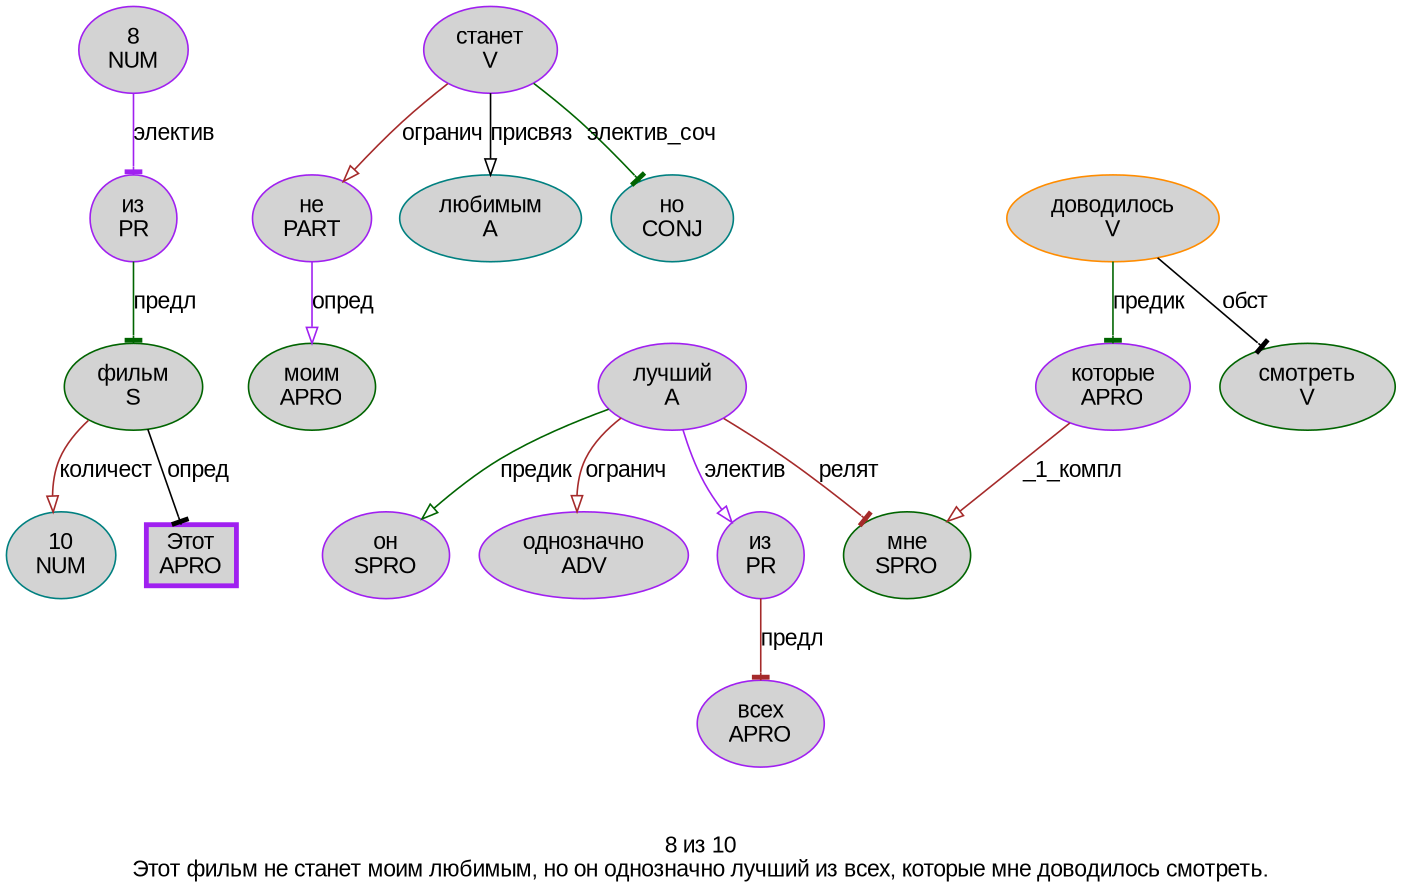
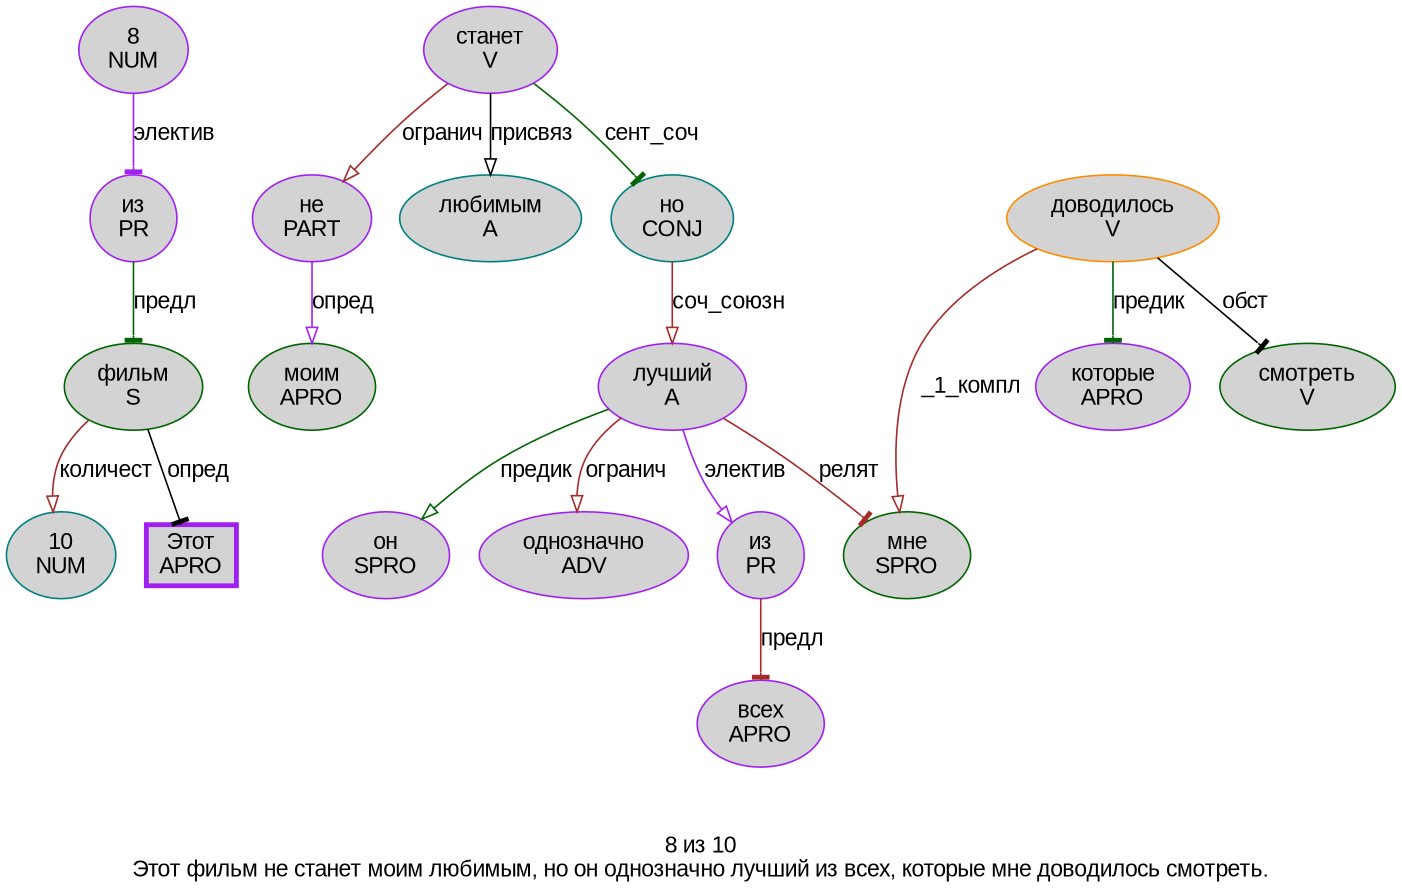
(652, 134) -> (652, 134)
none -> (672, 294)
(1015, 467) -> (920, 346)
